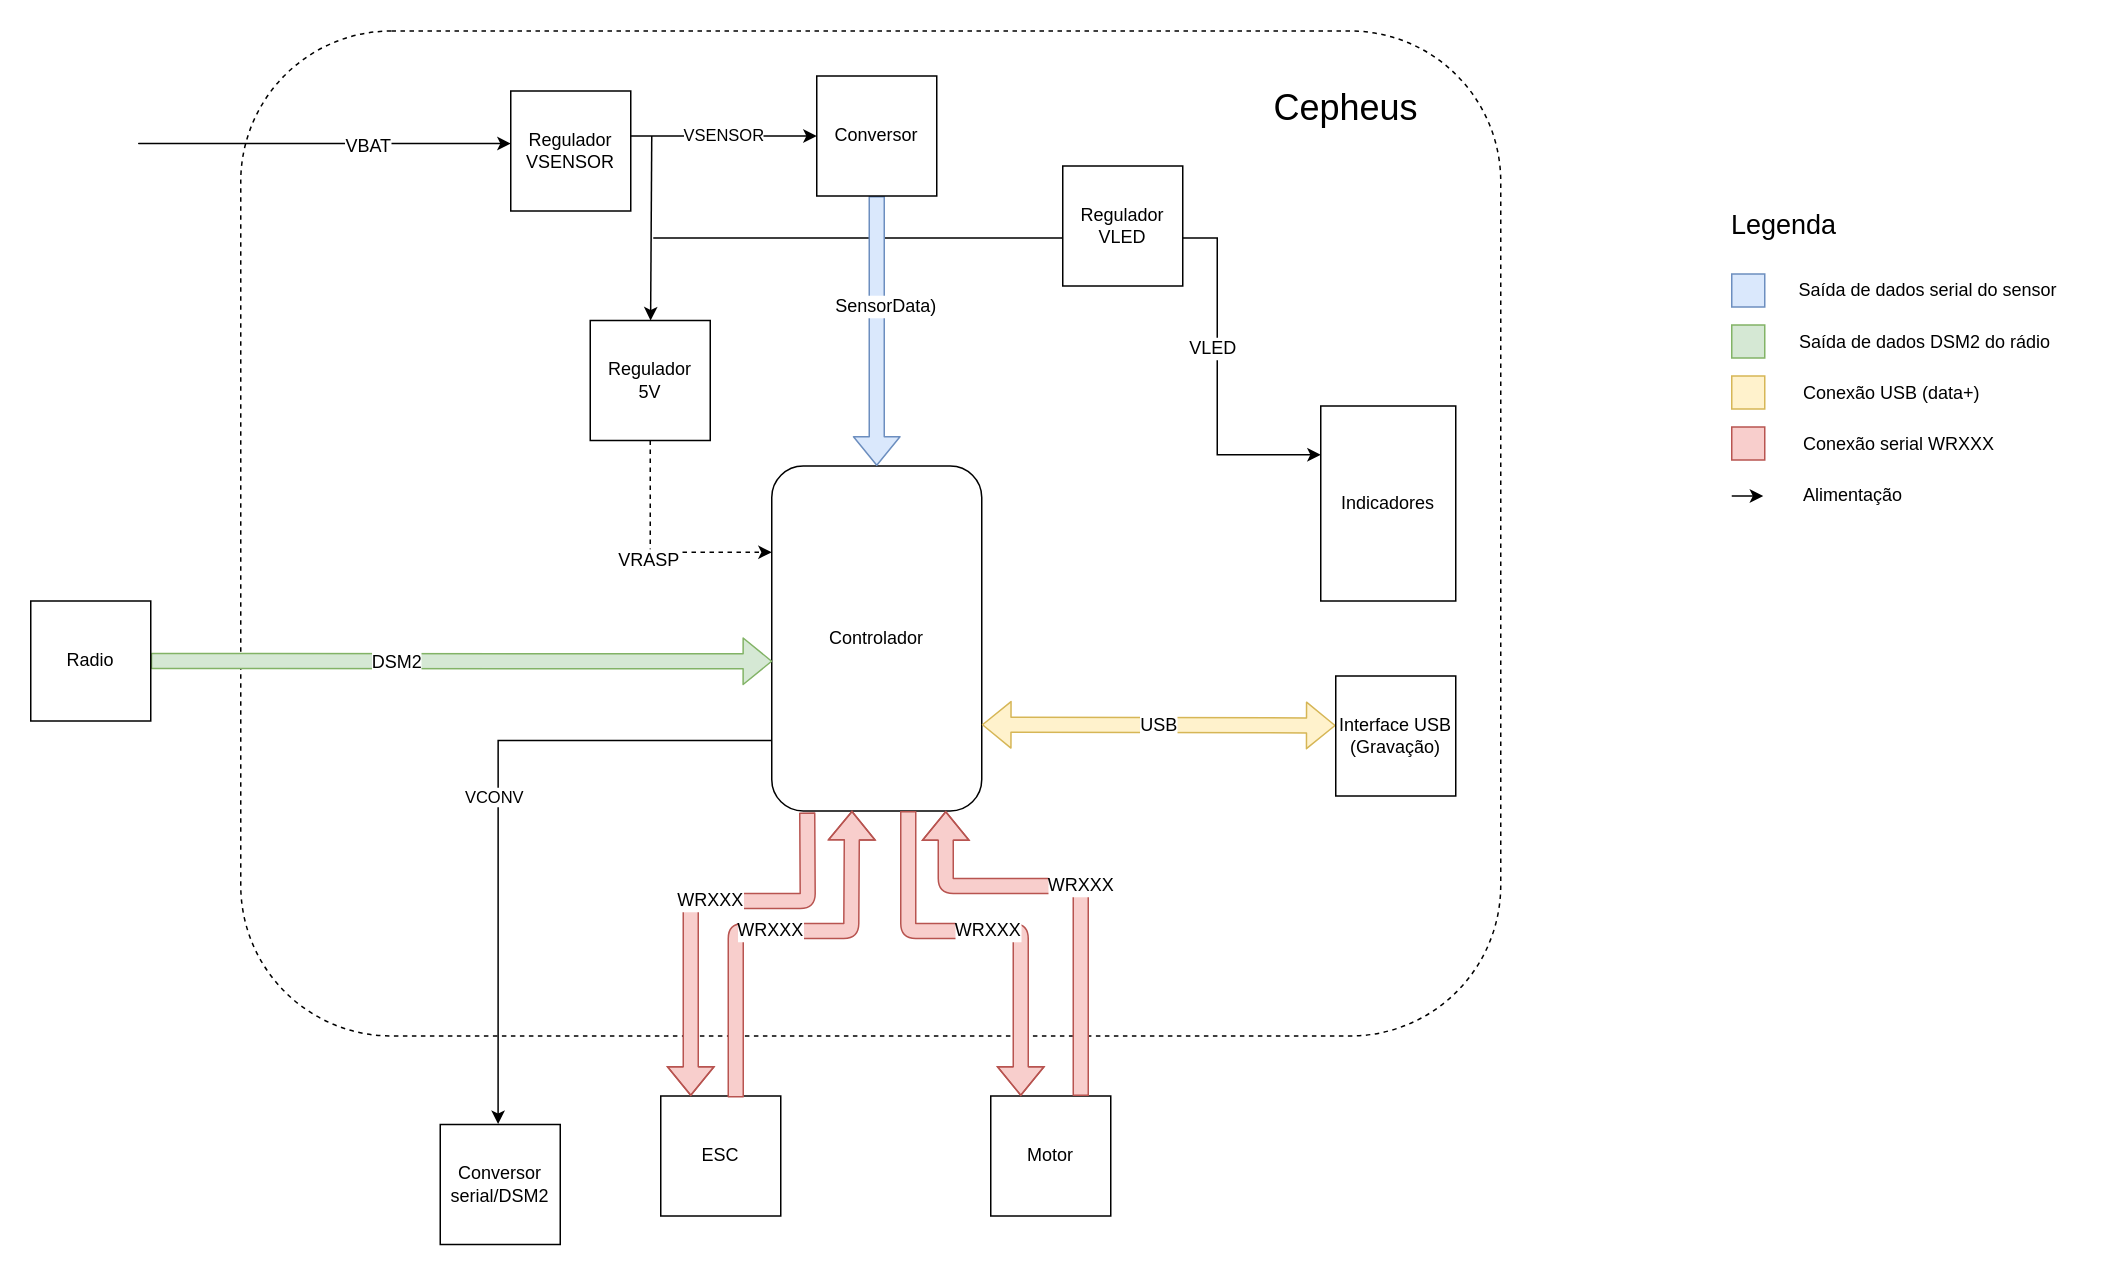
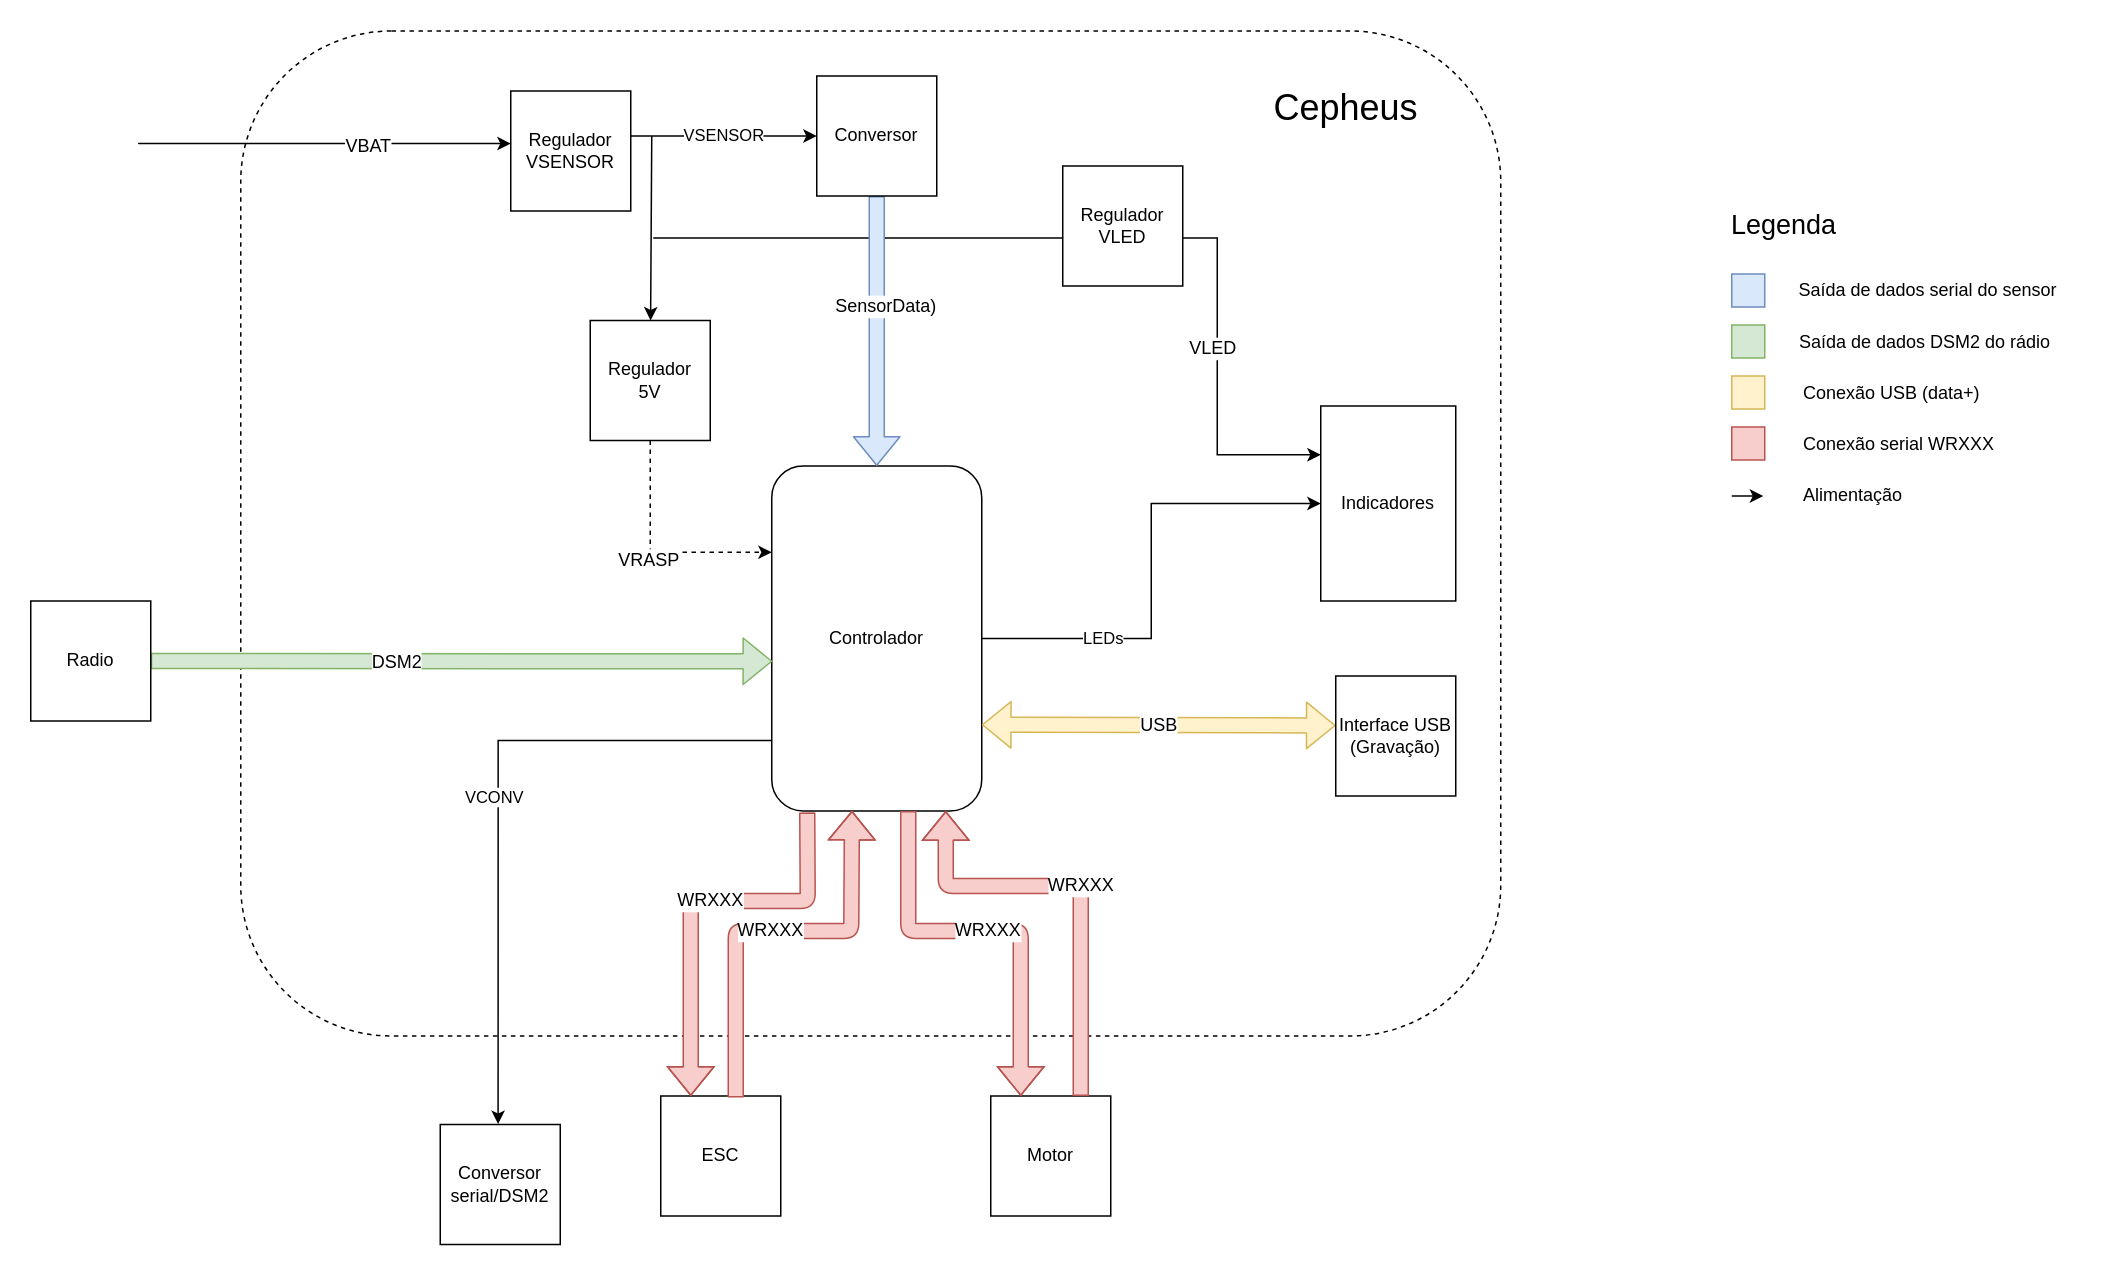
none -> (1151, 576)
